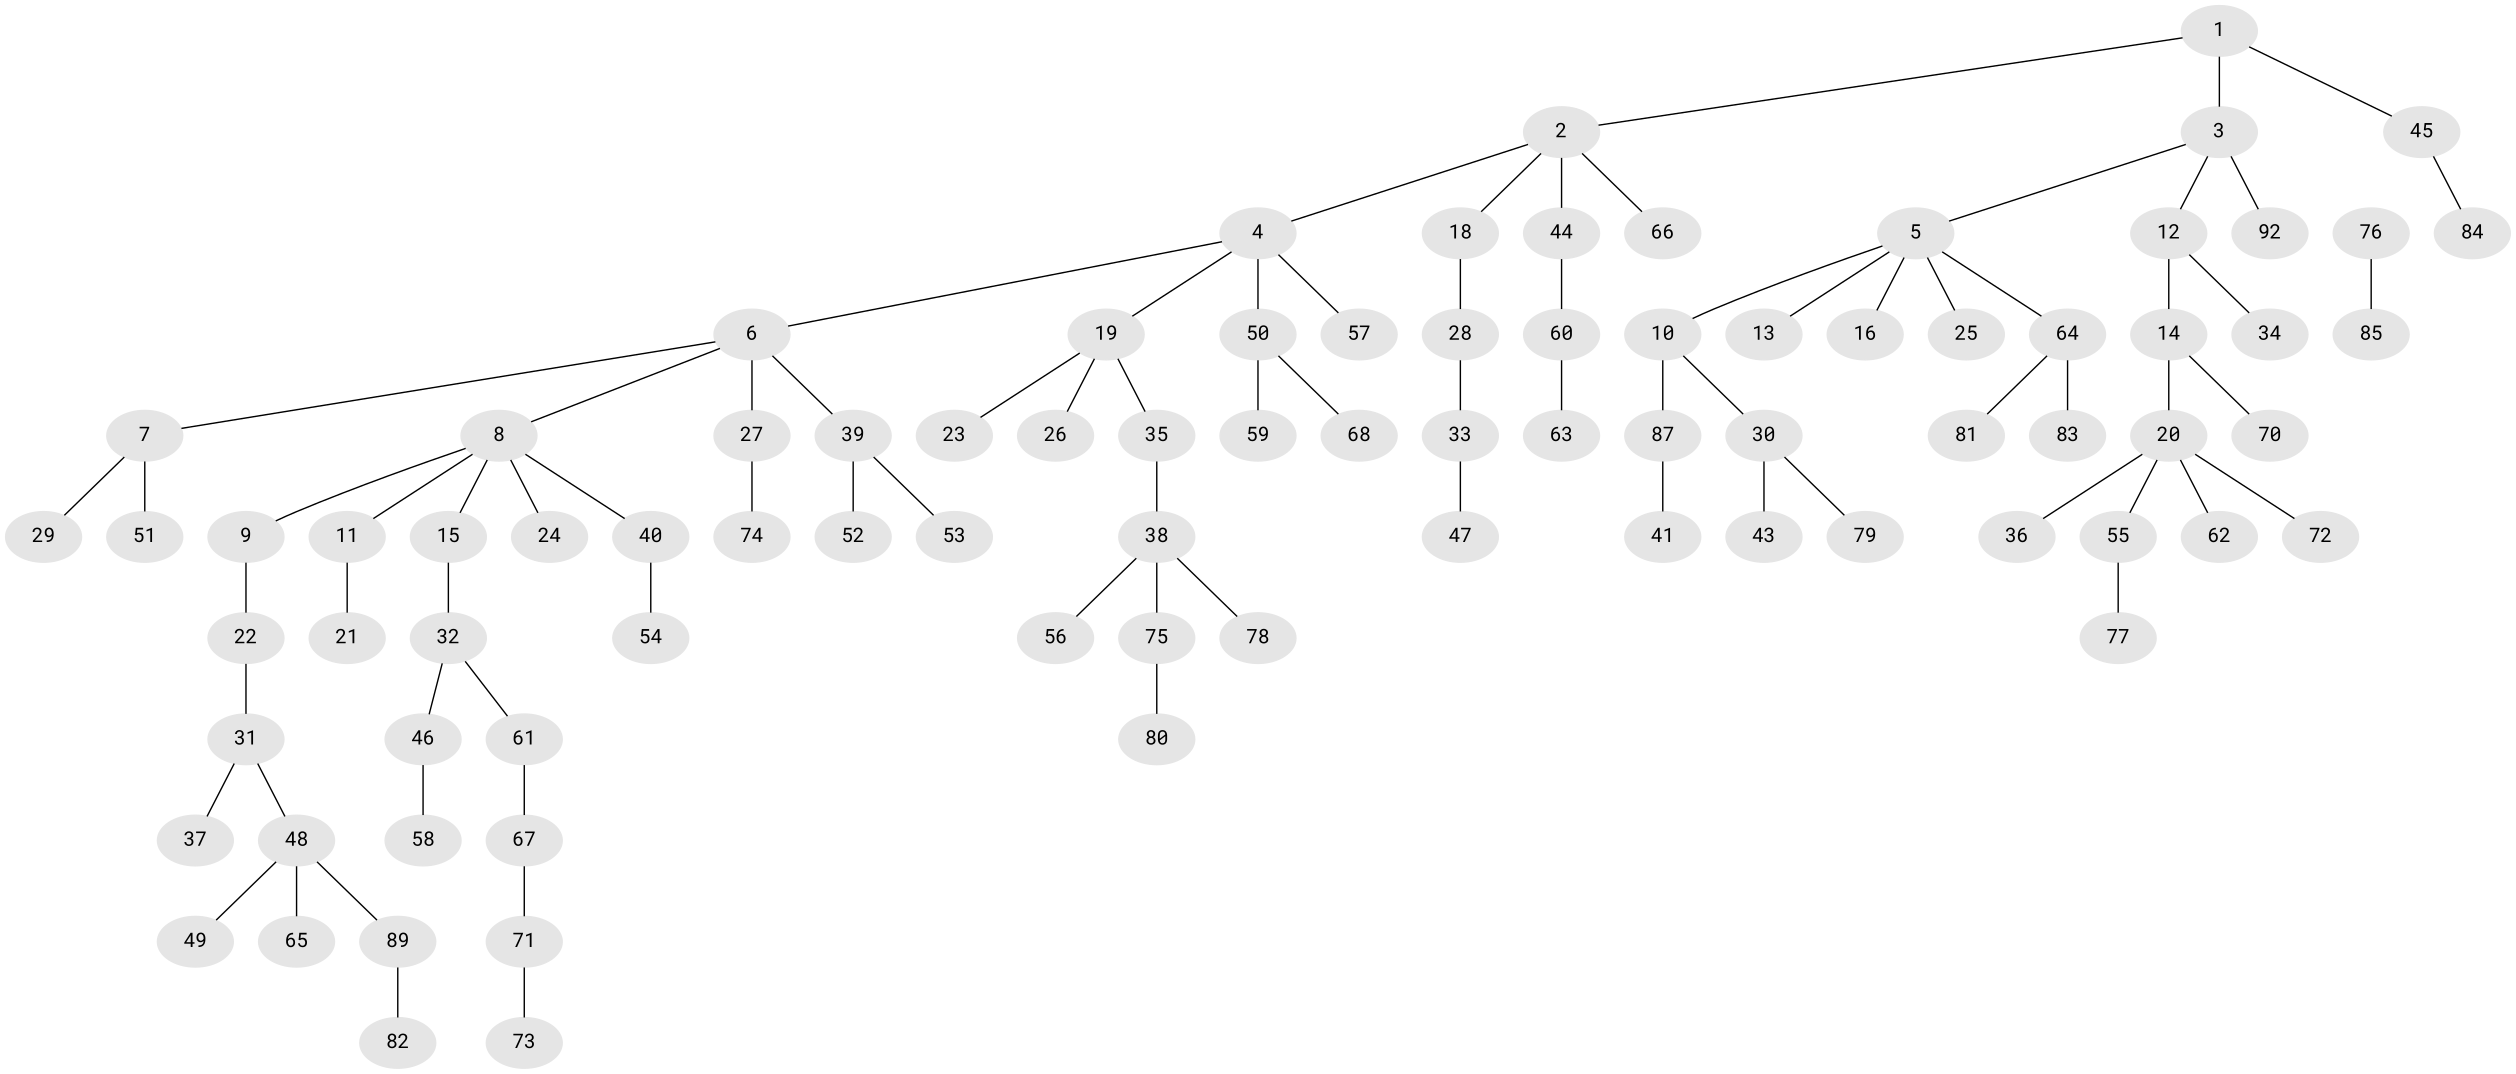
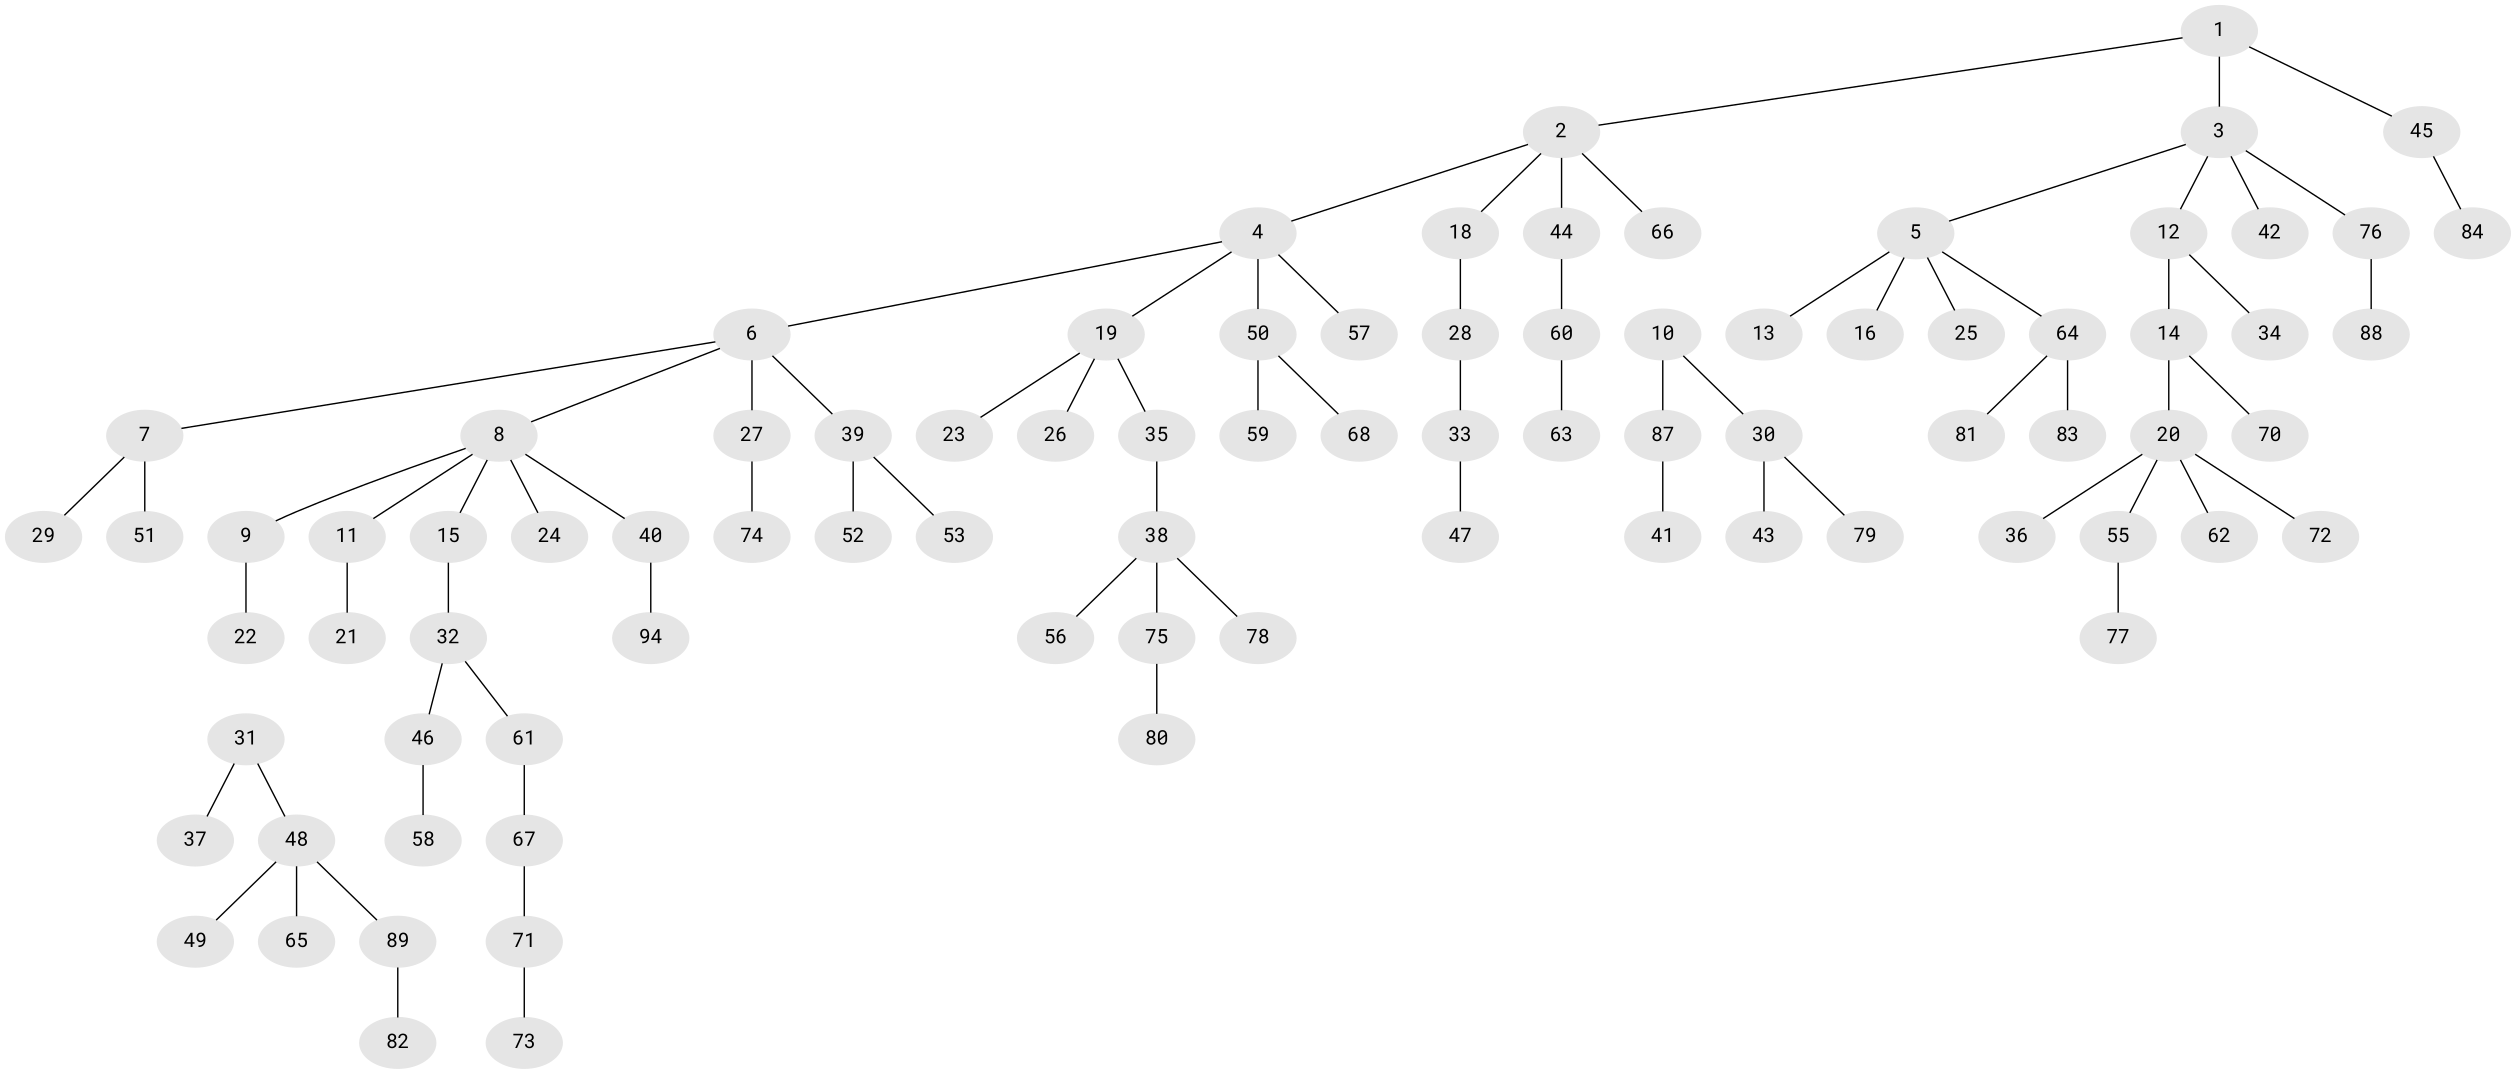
none -> (2295, 183)
(2270, 233) -> (2270, 233)
(1787, 280) -> none
(2371, 335) -> (2371, 335)
(651, 638) -> (651, 638)
(246, 689) -> none
